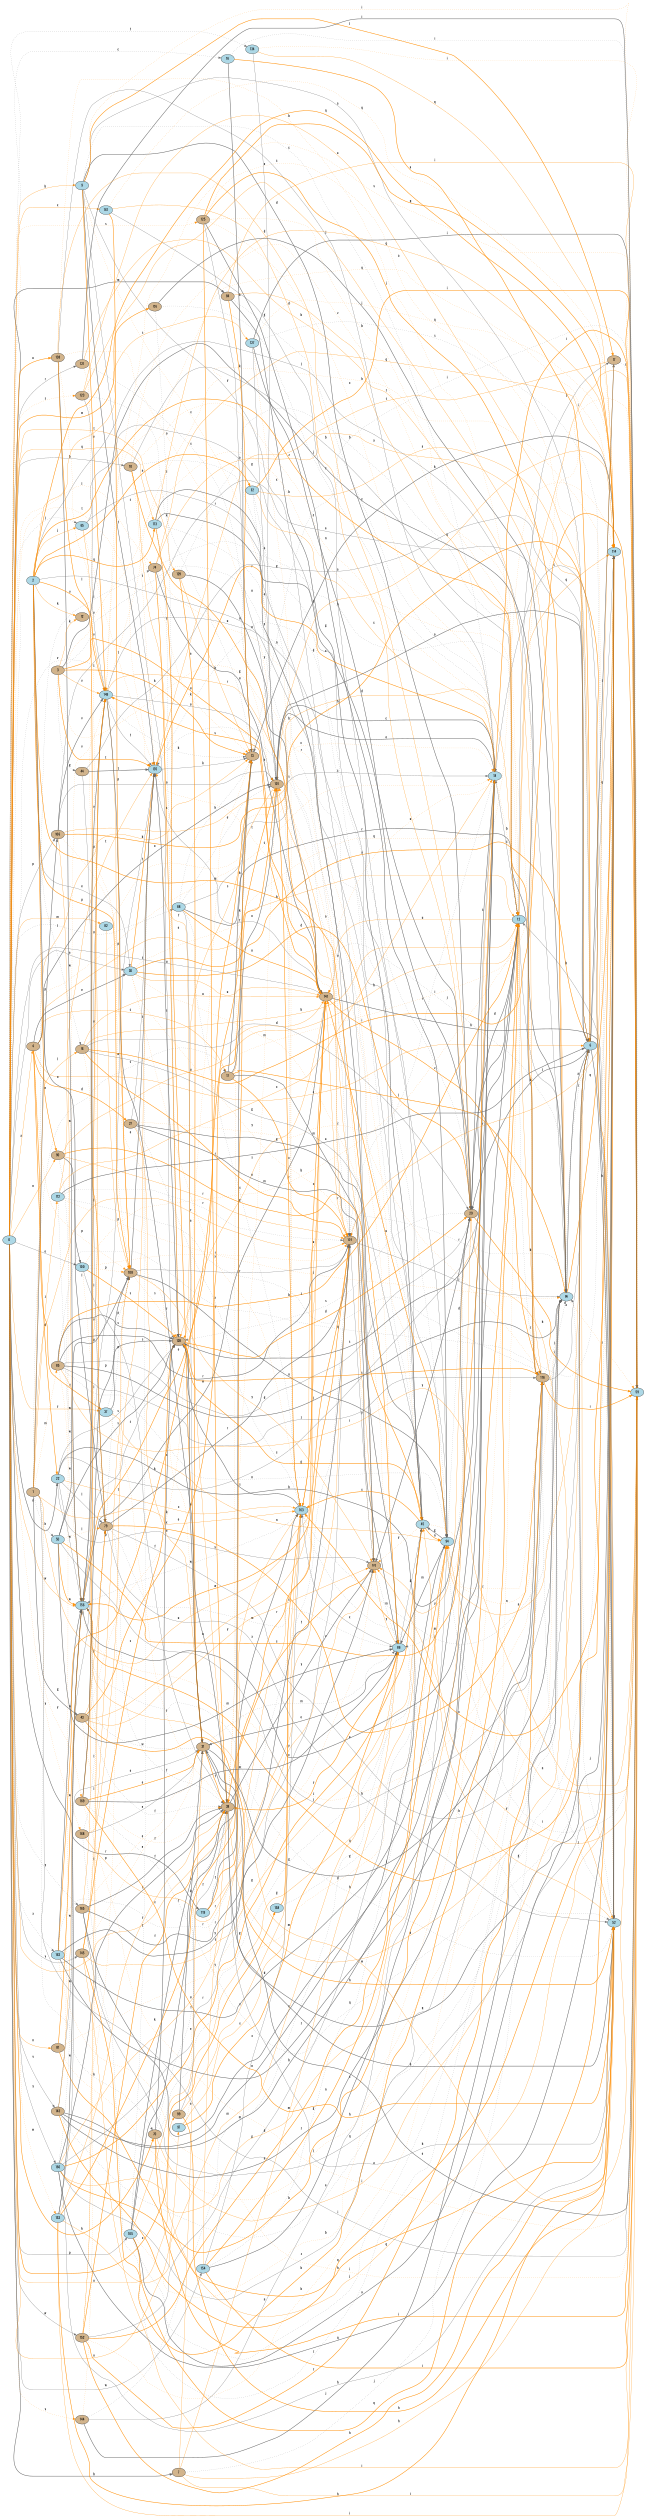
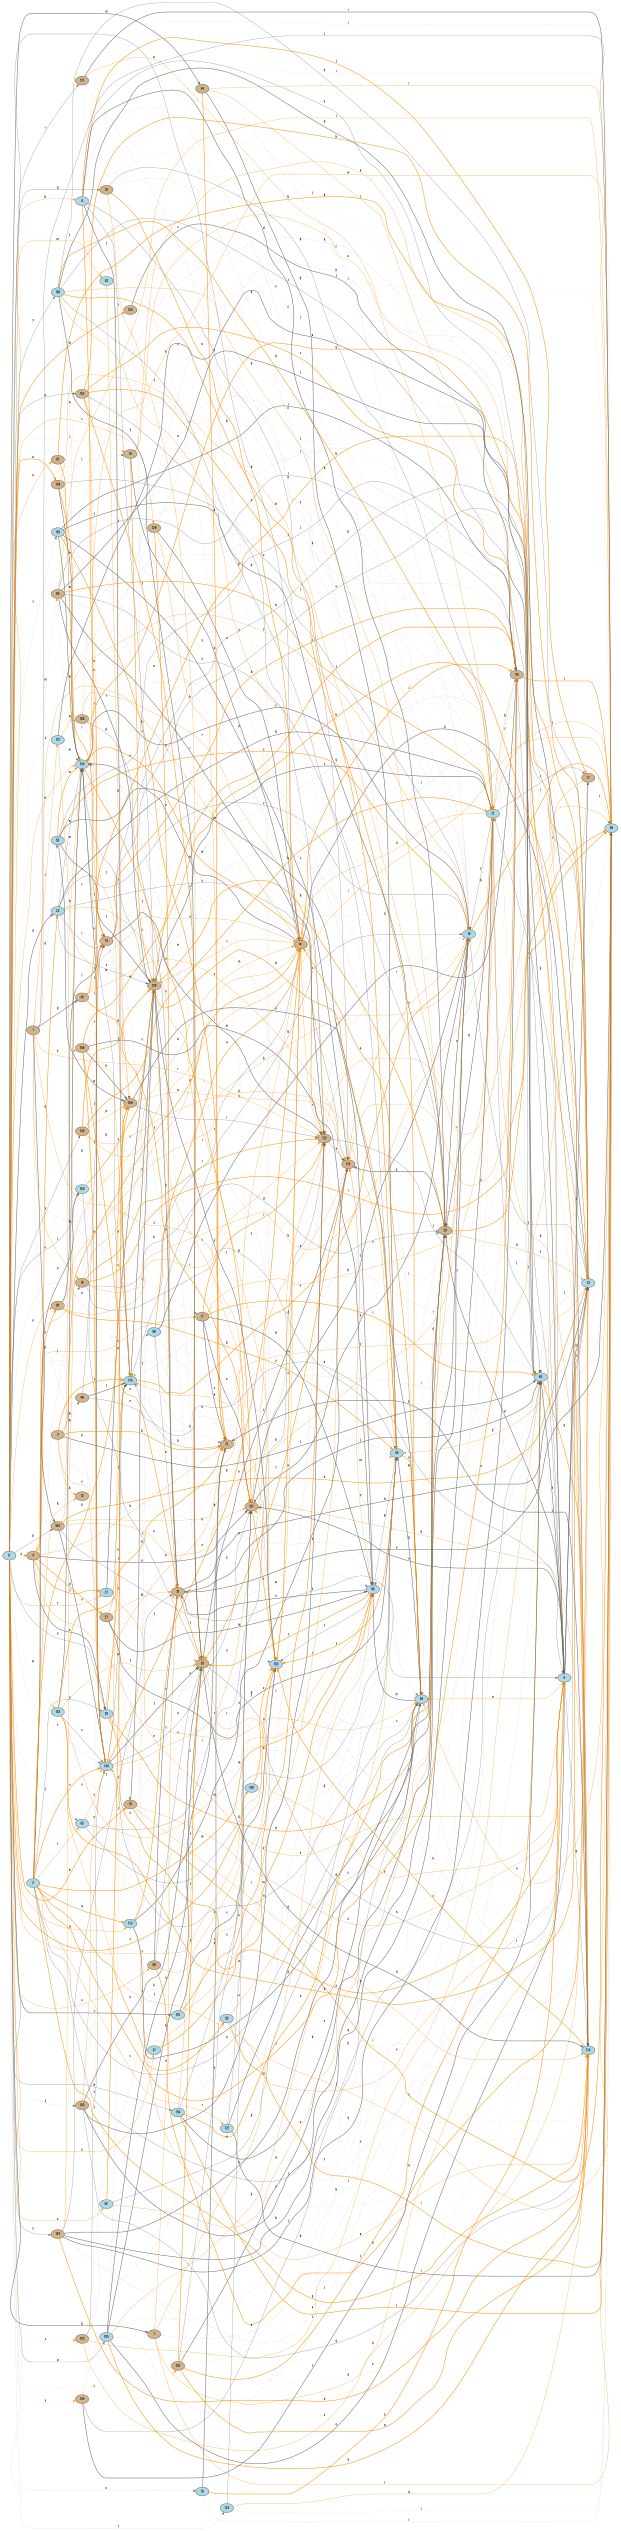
(139, 784) -> (162, 1548)
(143, 1047) -> none
none -> (495, 1286)
(251, 1297) -> (227, 1584)
